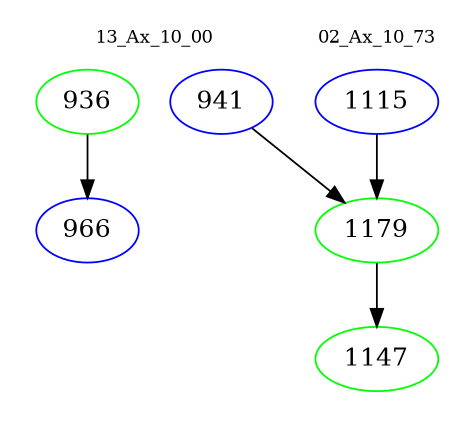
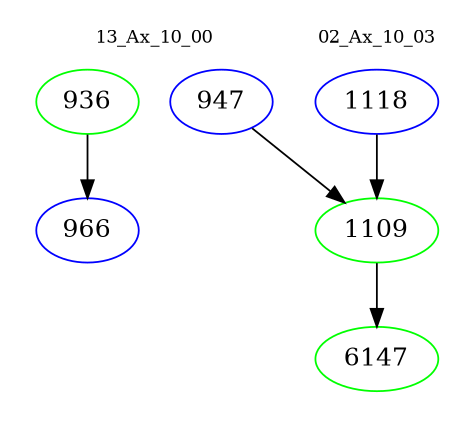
(377, 38) -> (377, 38)
(221, 102) -> (221, 102)
(377, 102) -> (377, 102)
(377, 230) -> (377, 230)
(377, 359) -> (377, 359)
